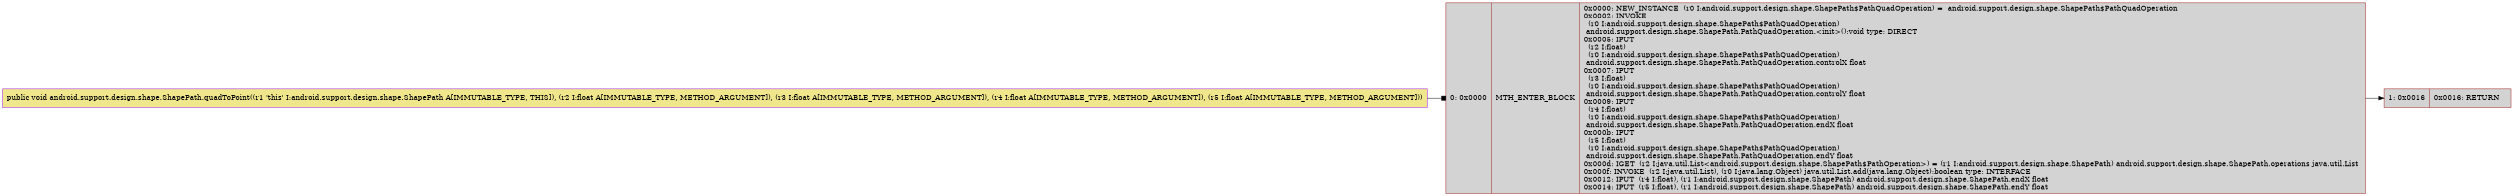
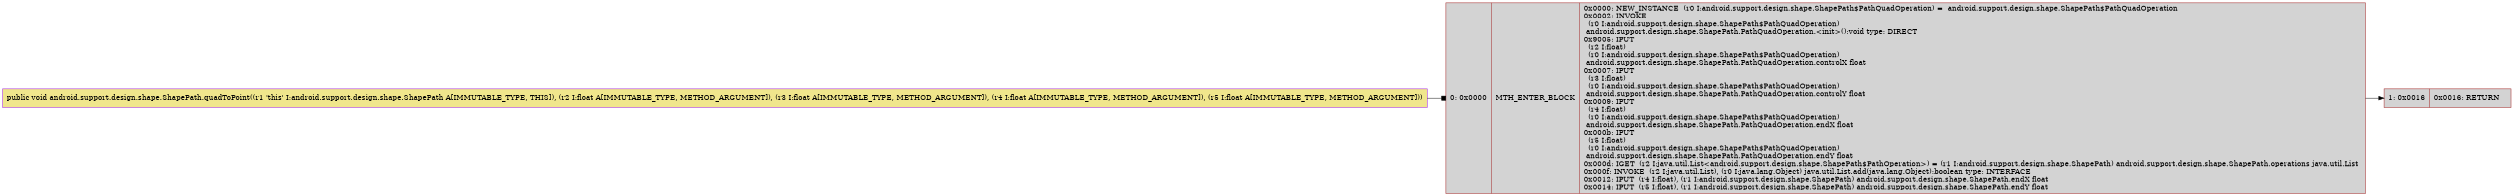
(1611, 40) -> (1611, 40)
